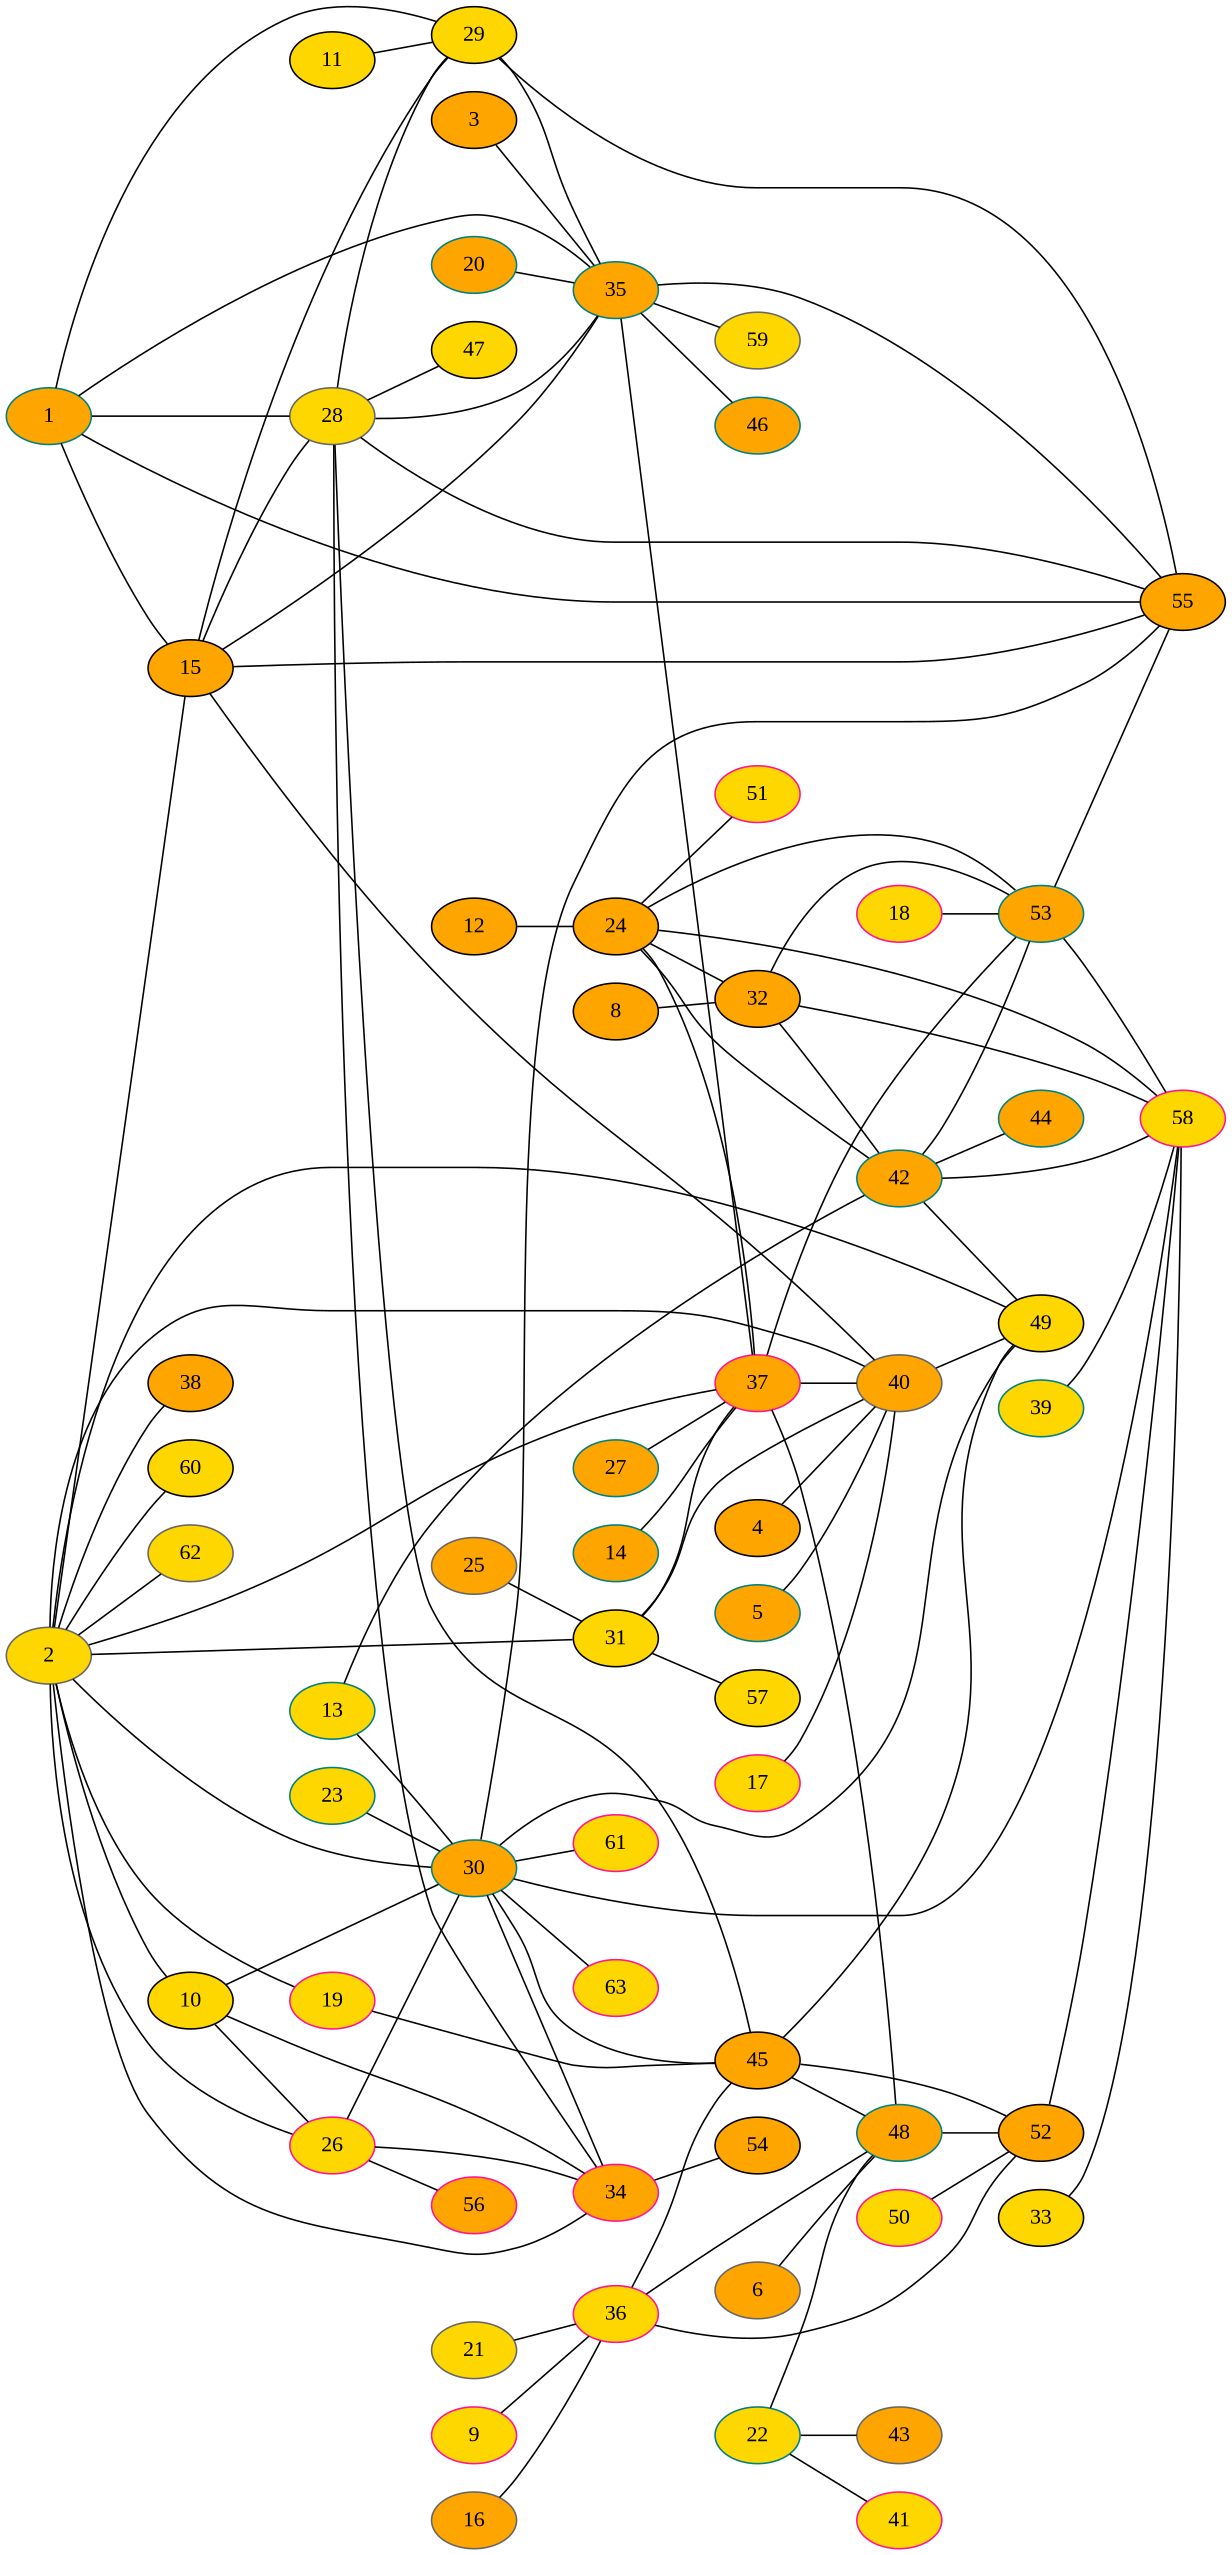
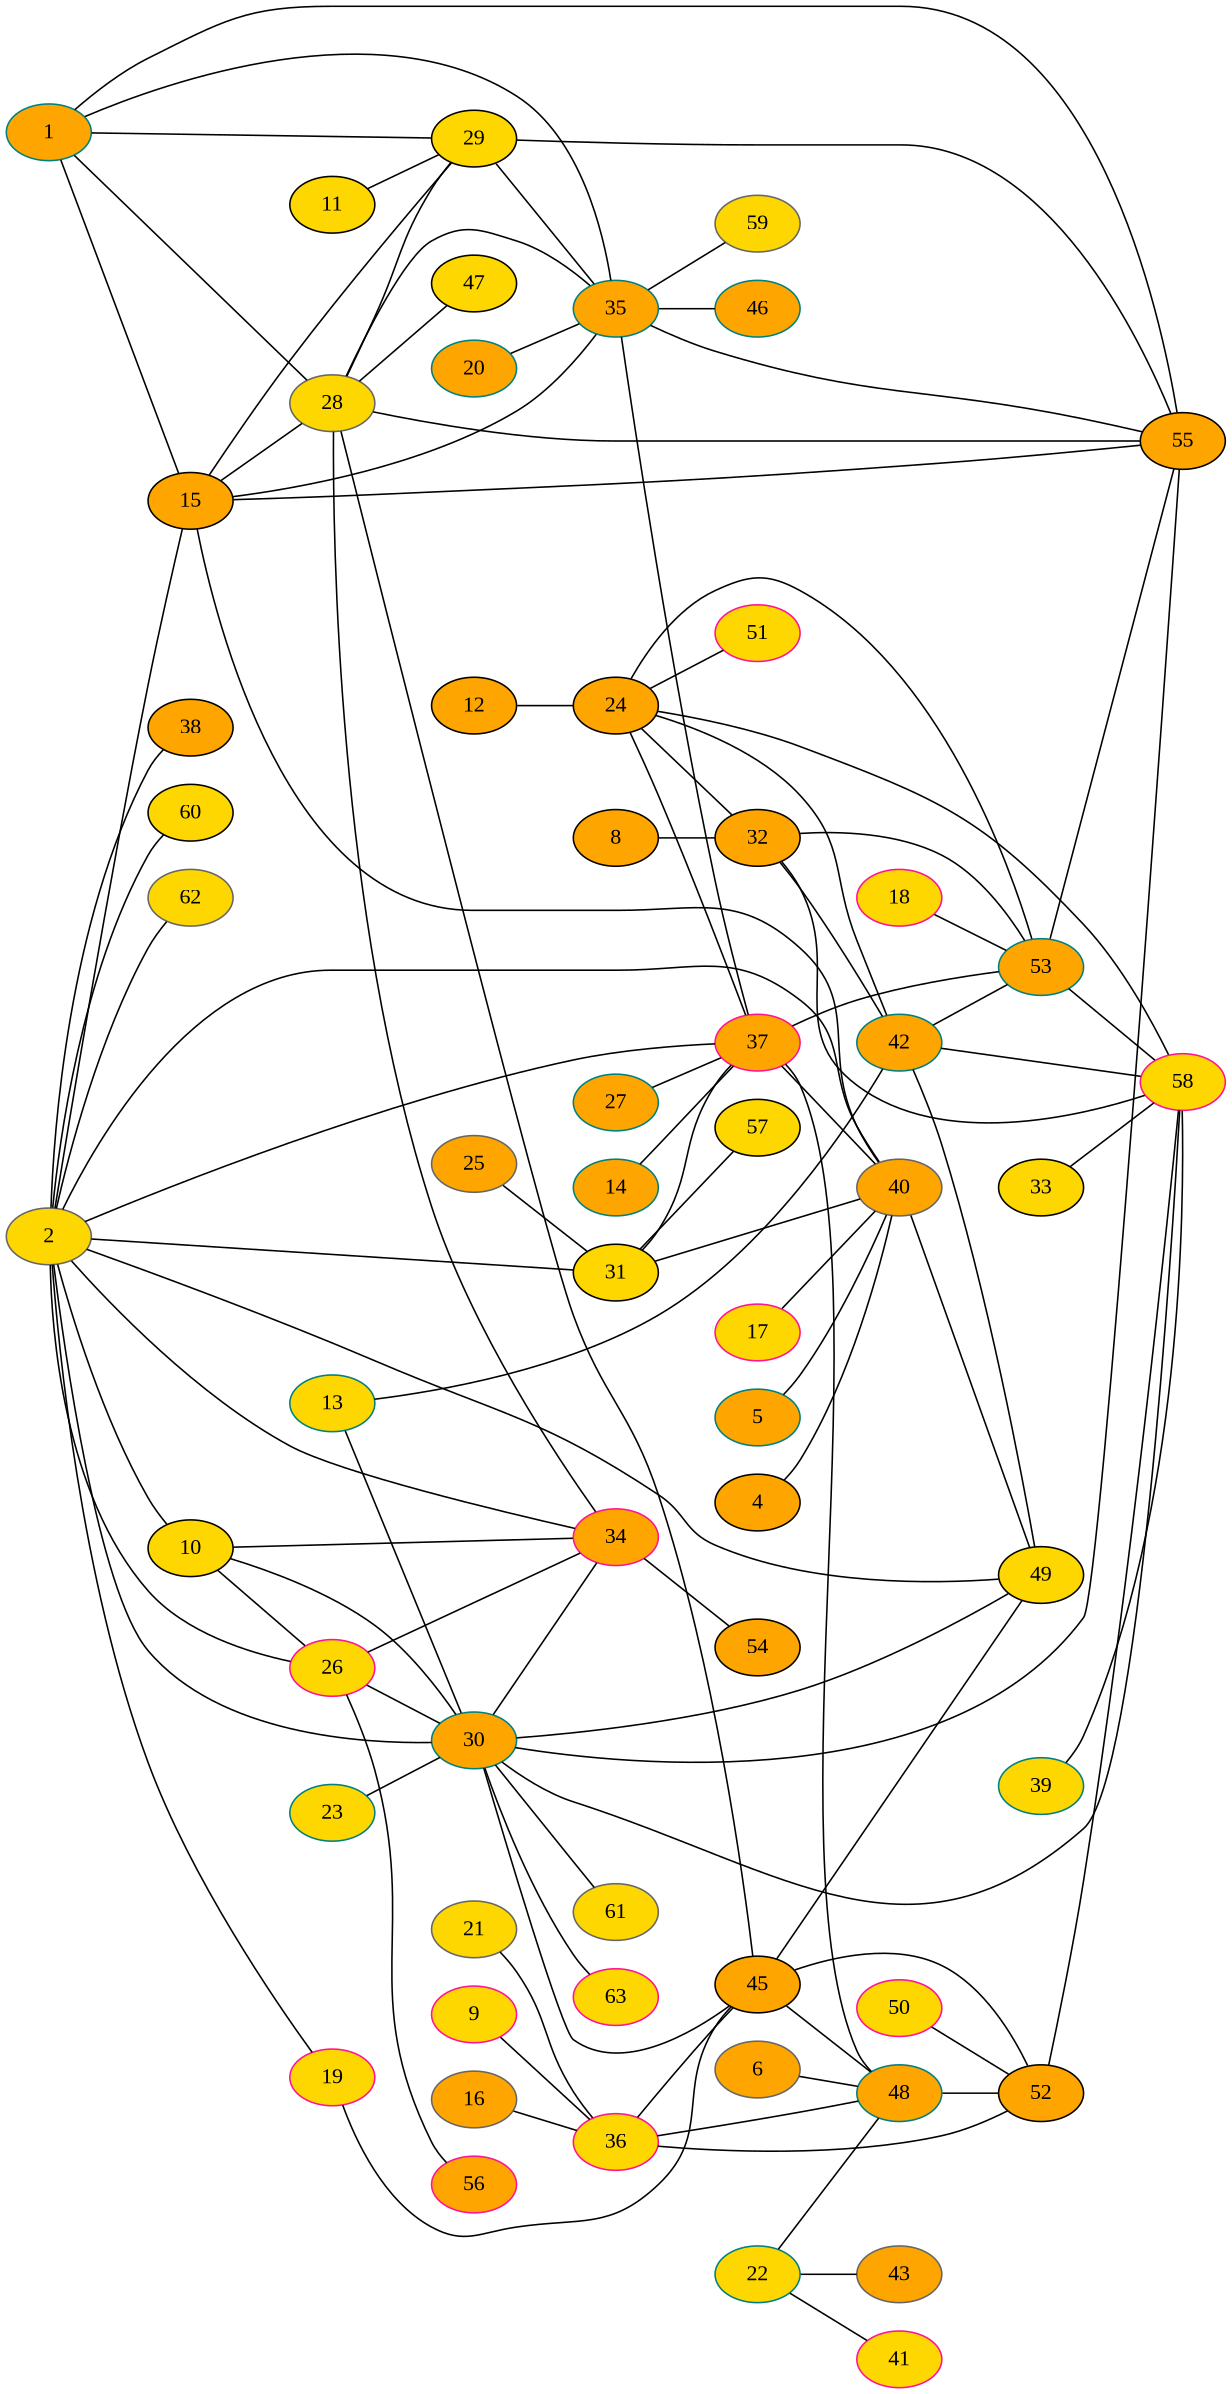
(474, 120) -> none
(1041, 1119) -> none
(616, 1843) -> (616, 1912)
